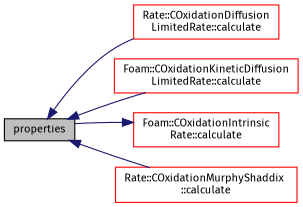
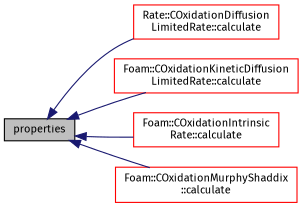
(99, 123) -> (110, 137)
(206, 185) -> (206, 185)
